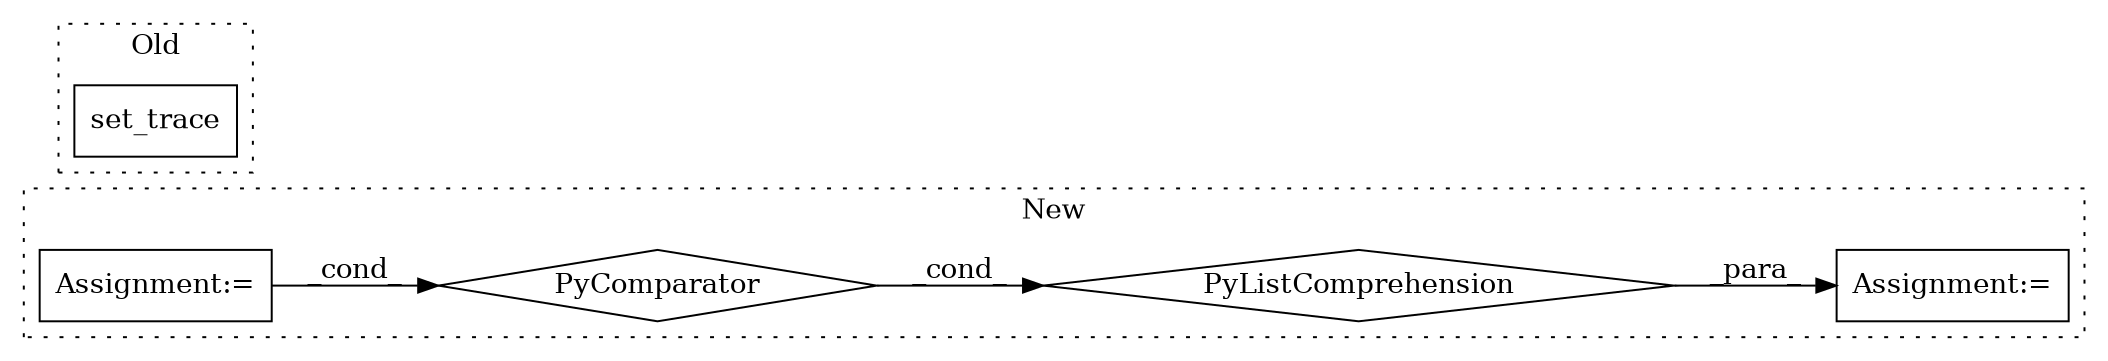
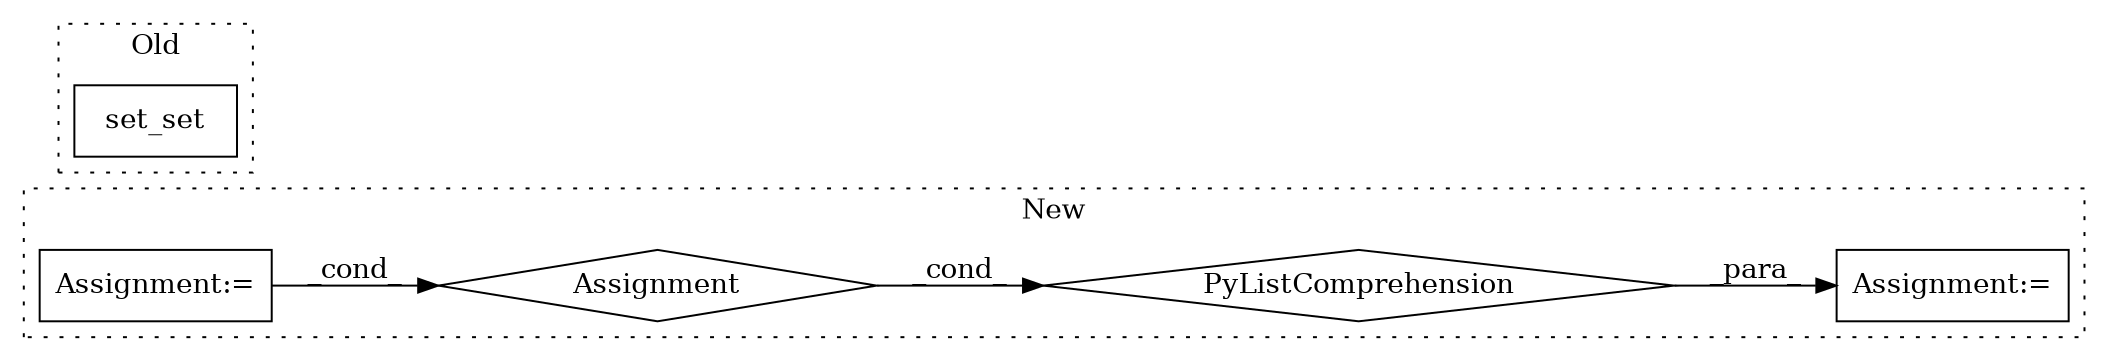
(156, 121) -> (156, 121)
(657, 286) -> (657, 286)
